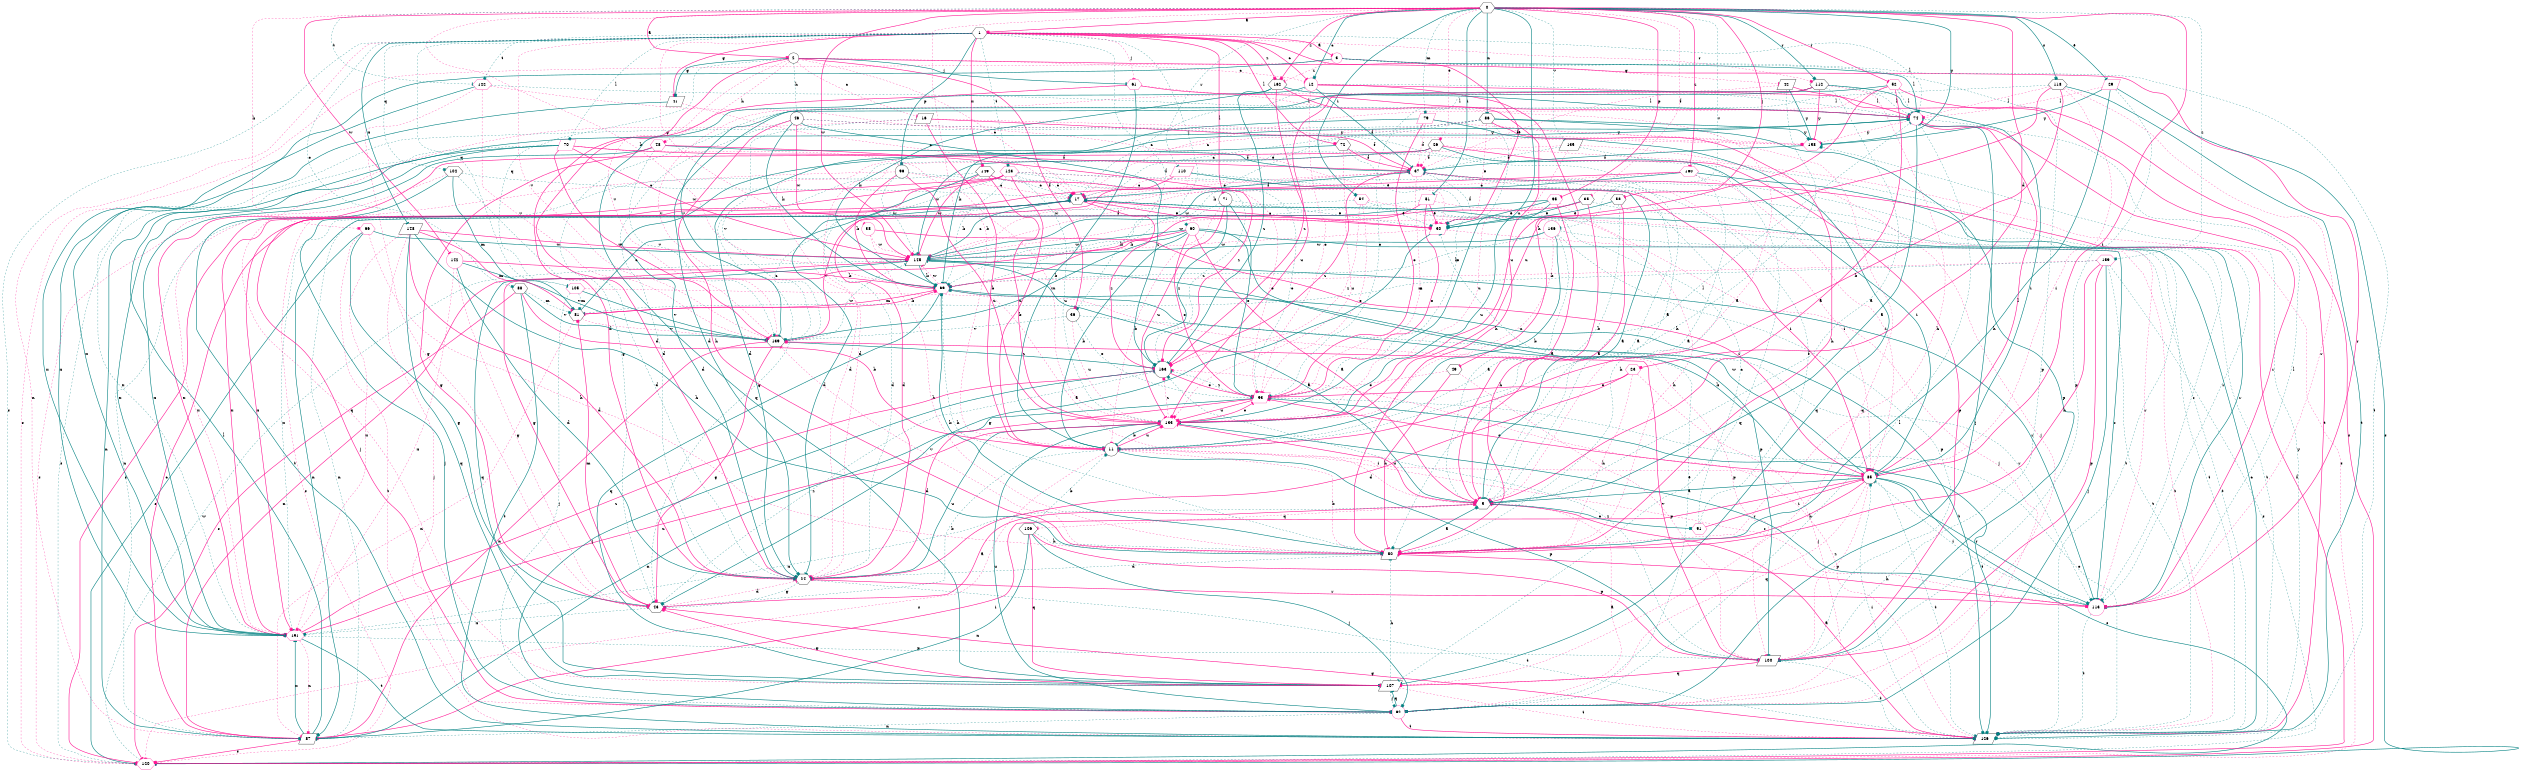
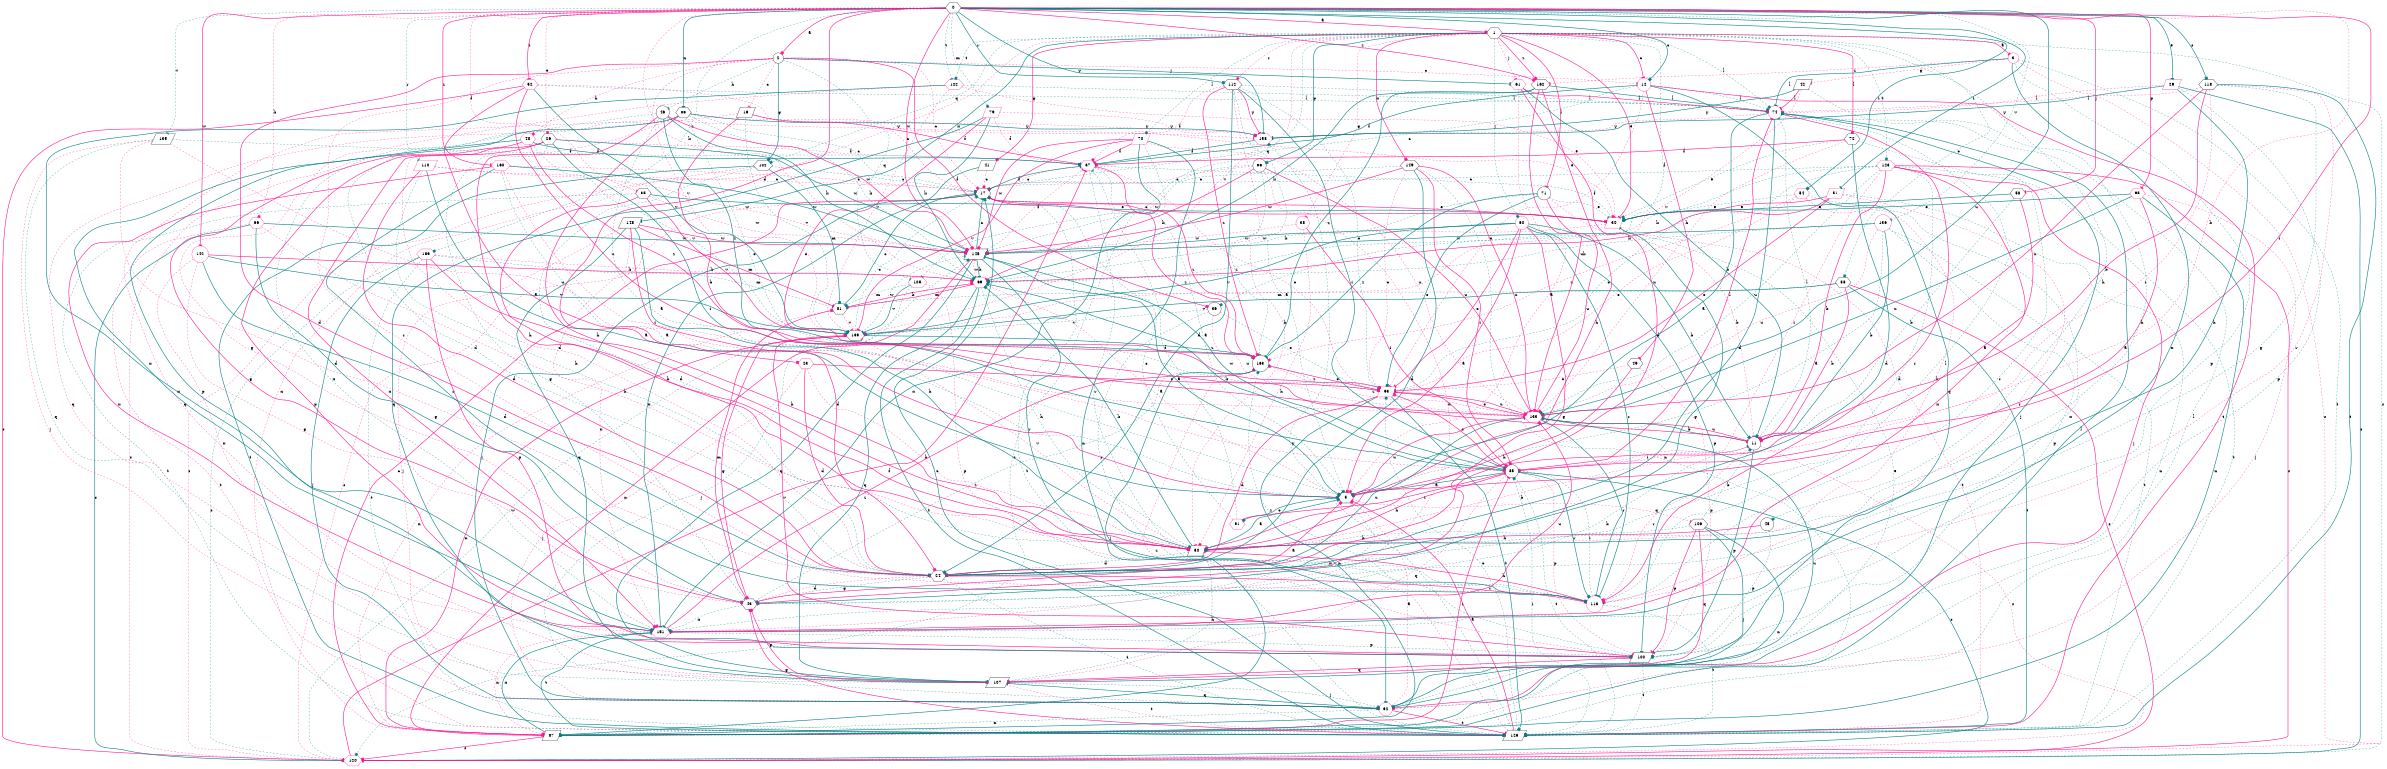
(723, 62) -> (778, 112)
(1858, 73) -> (638, 476)
none -> (1767, 524)
